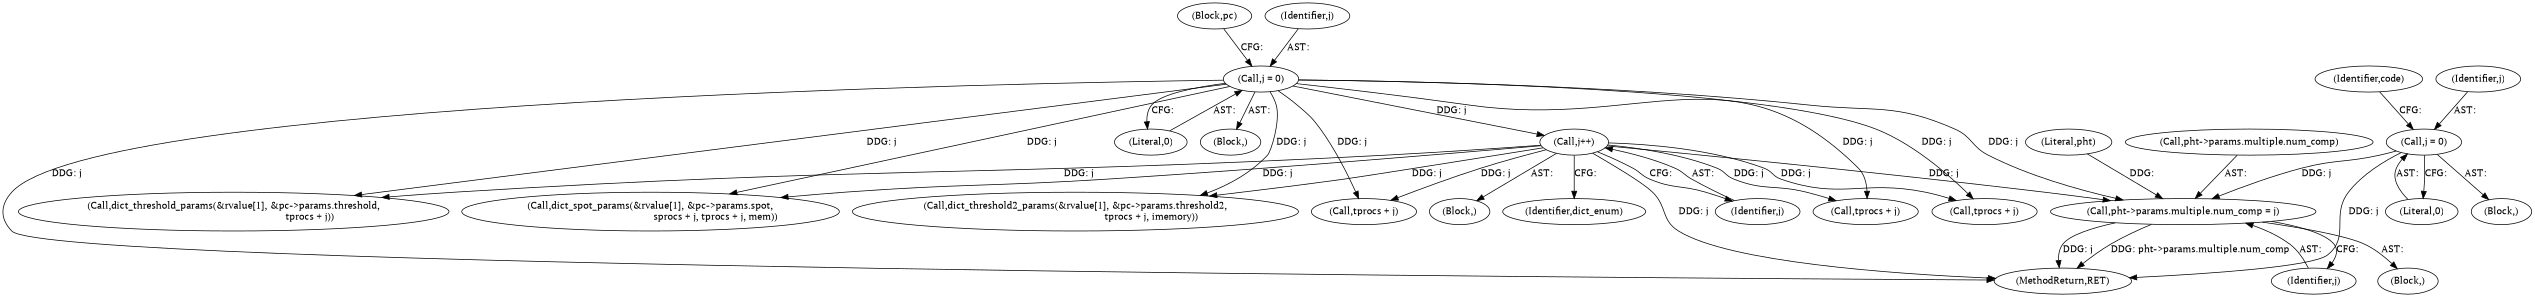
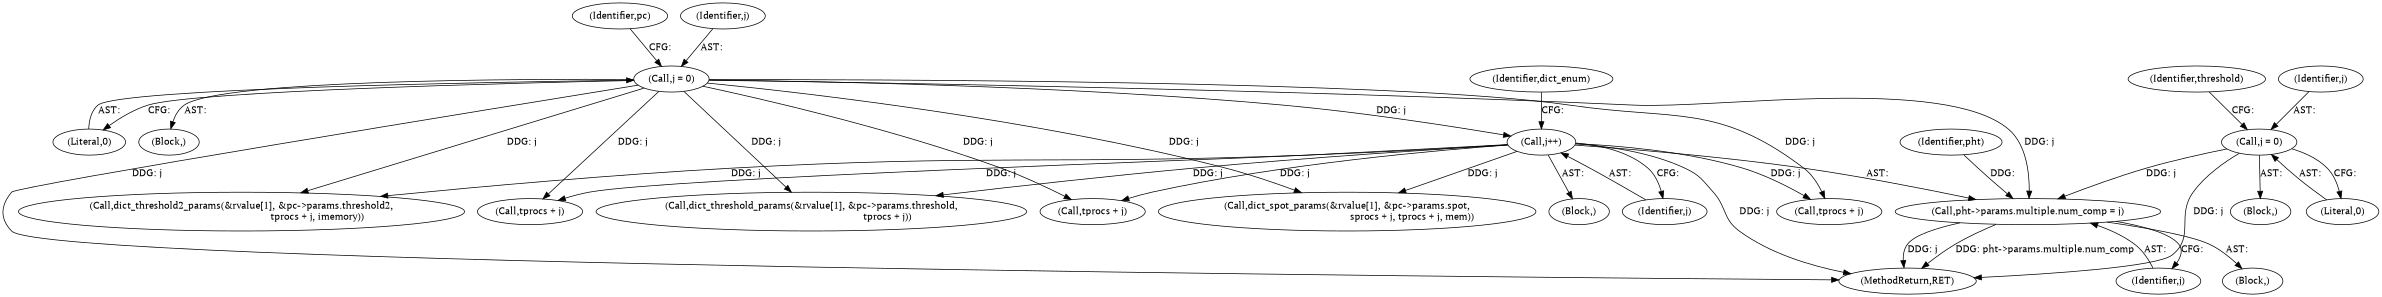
(1215, 16) -> (620, 16)
(2369, 79) -> (2197, 79)
(2069, 142) -> (1951, 142)
(2249, 142) -> none
(1574, 173) -> (1541, 107)
(1944, 174) -> (1879, 174)
